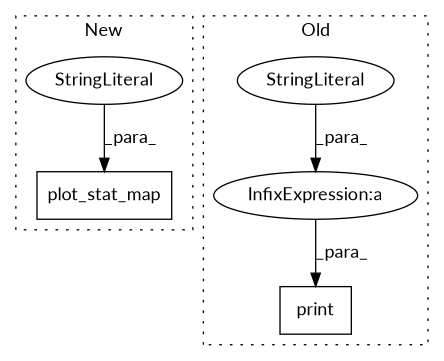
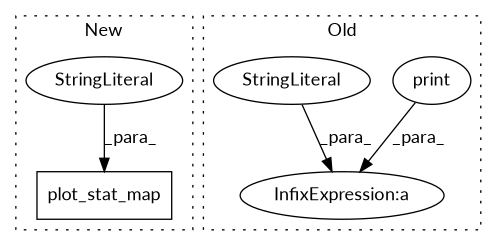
(316, 246) -> (392, 132)
(316, 310) -> (432, 81)
